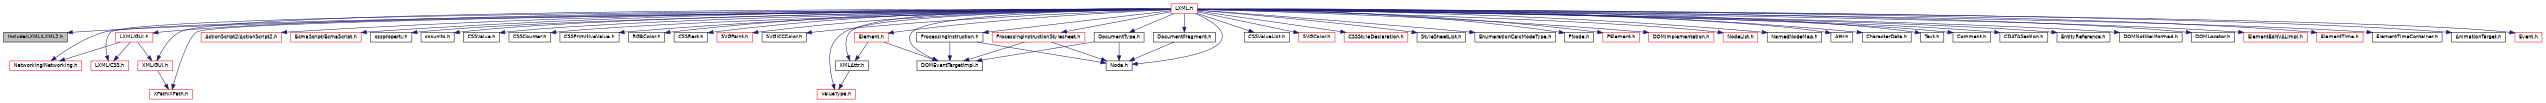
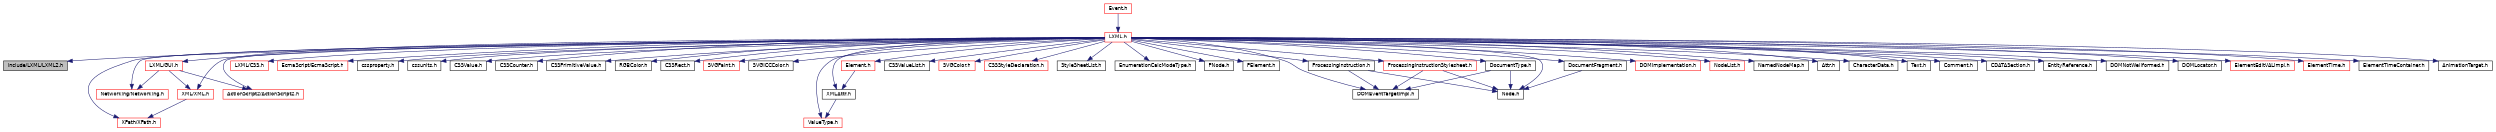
(1854, 14) -> (1118, 20)
(1621, 37) -> (1261, 66)
(124, 50) -> (211, 79)
(908, 51) -> none
(155, 66) -> (195, 94)
